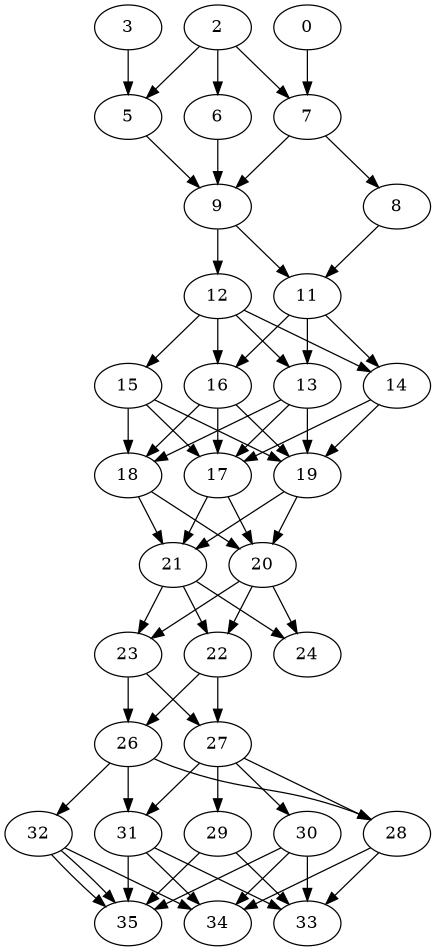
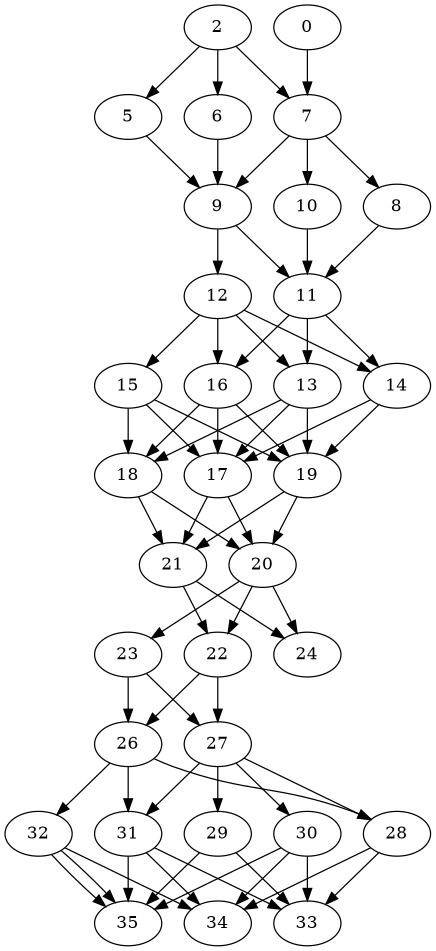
(128, 27) -> none
none -> (307, 207)
(153, 604) -> none
